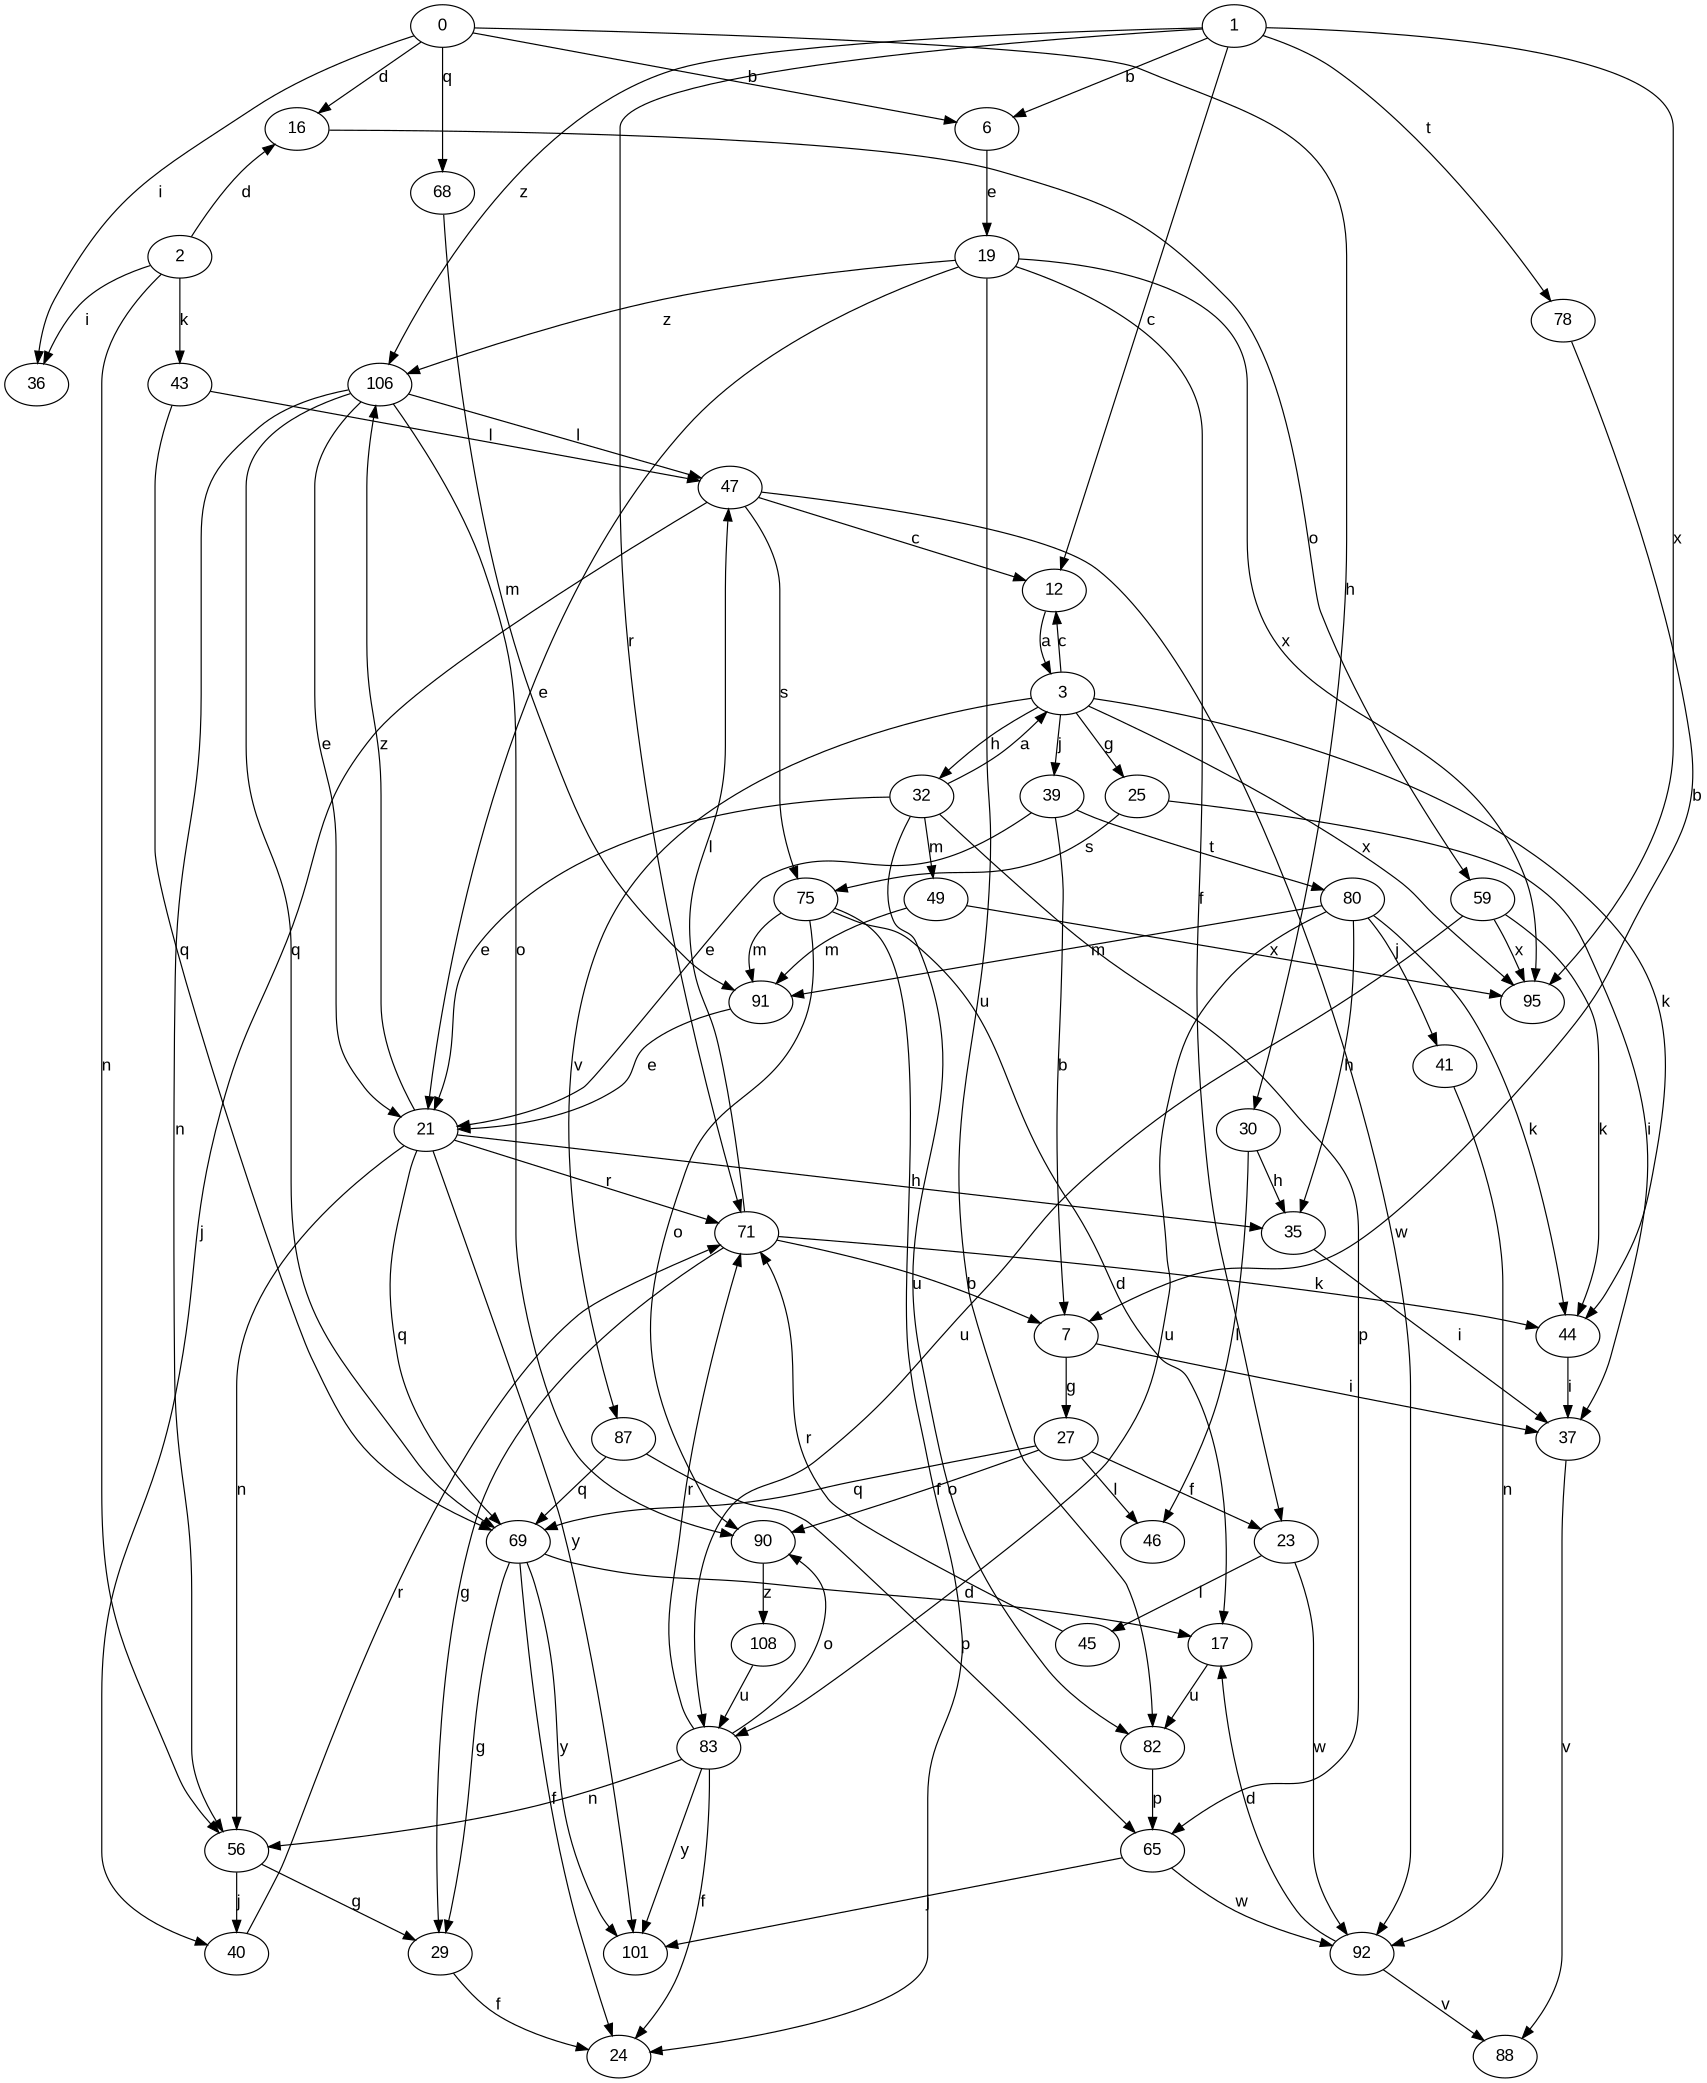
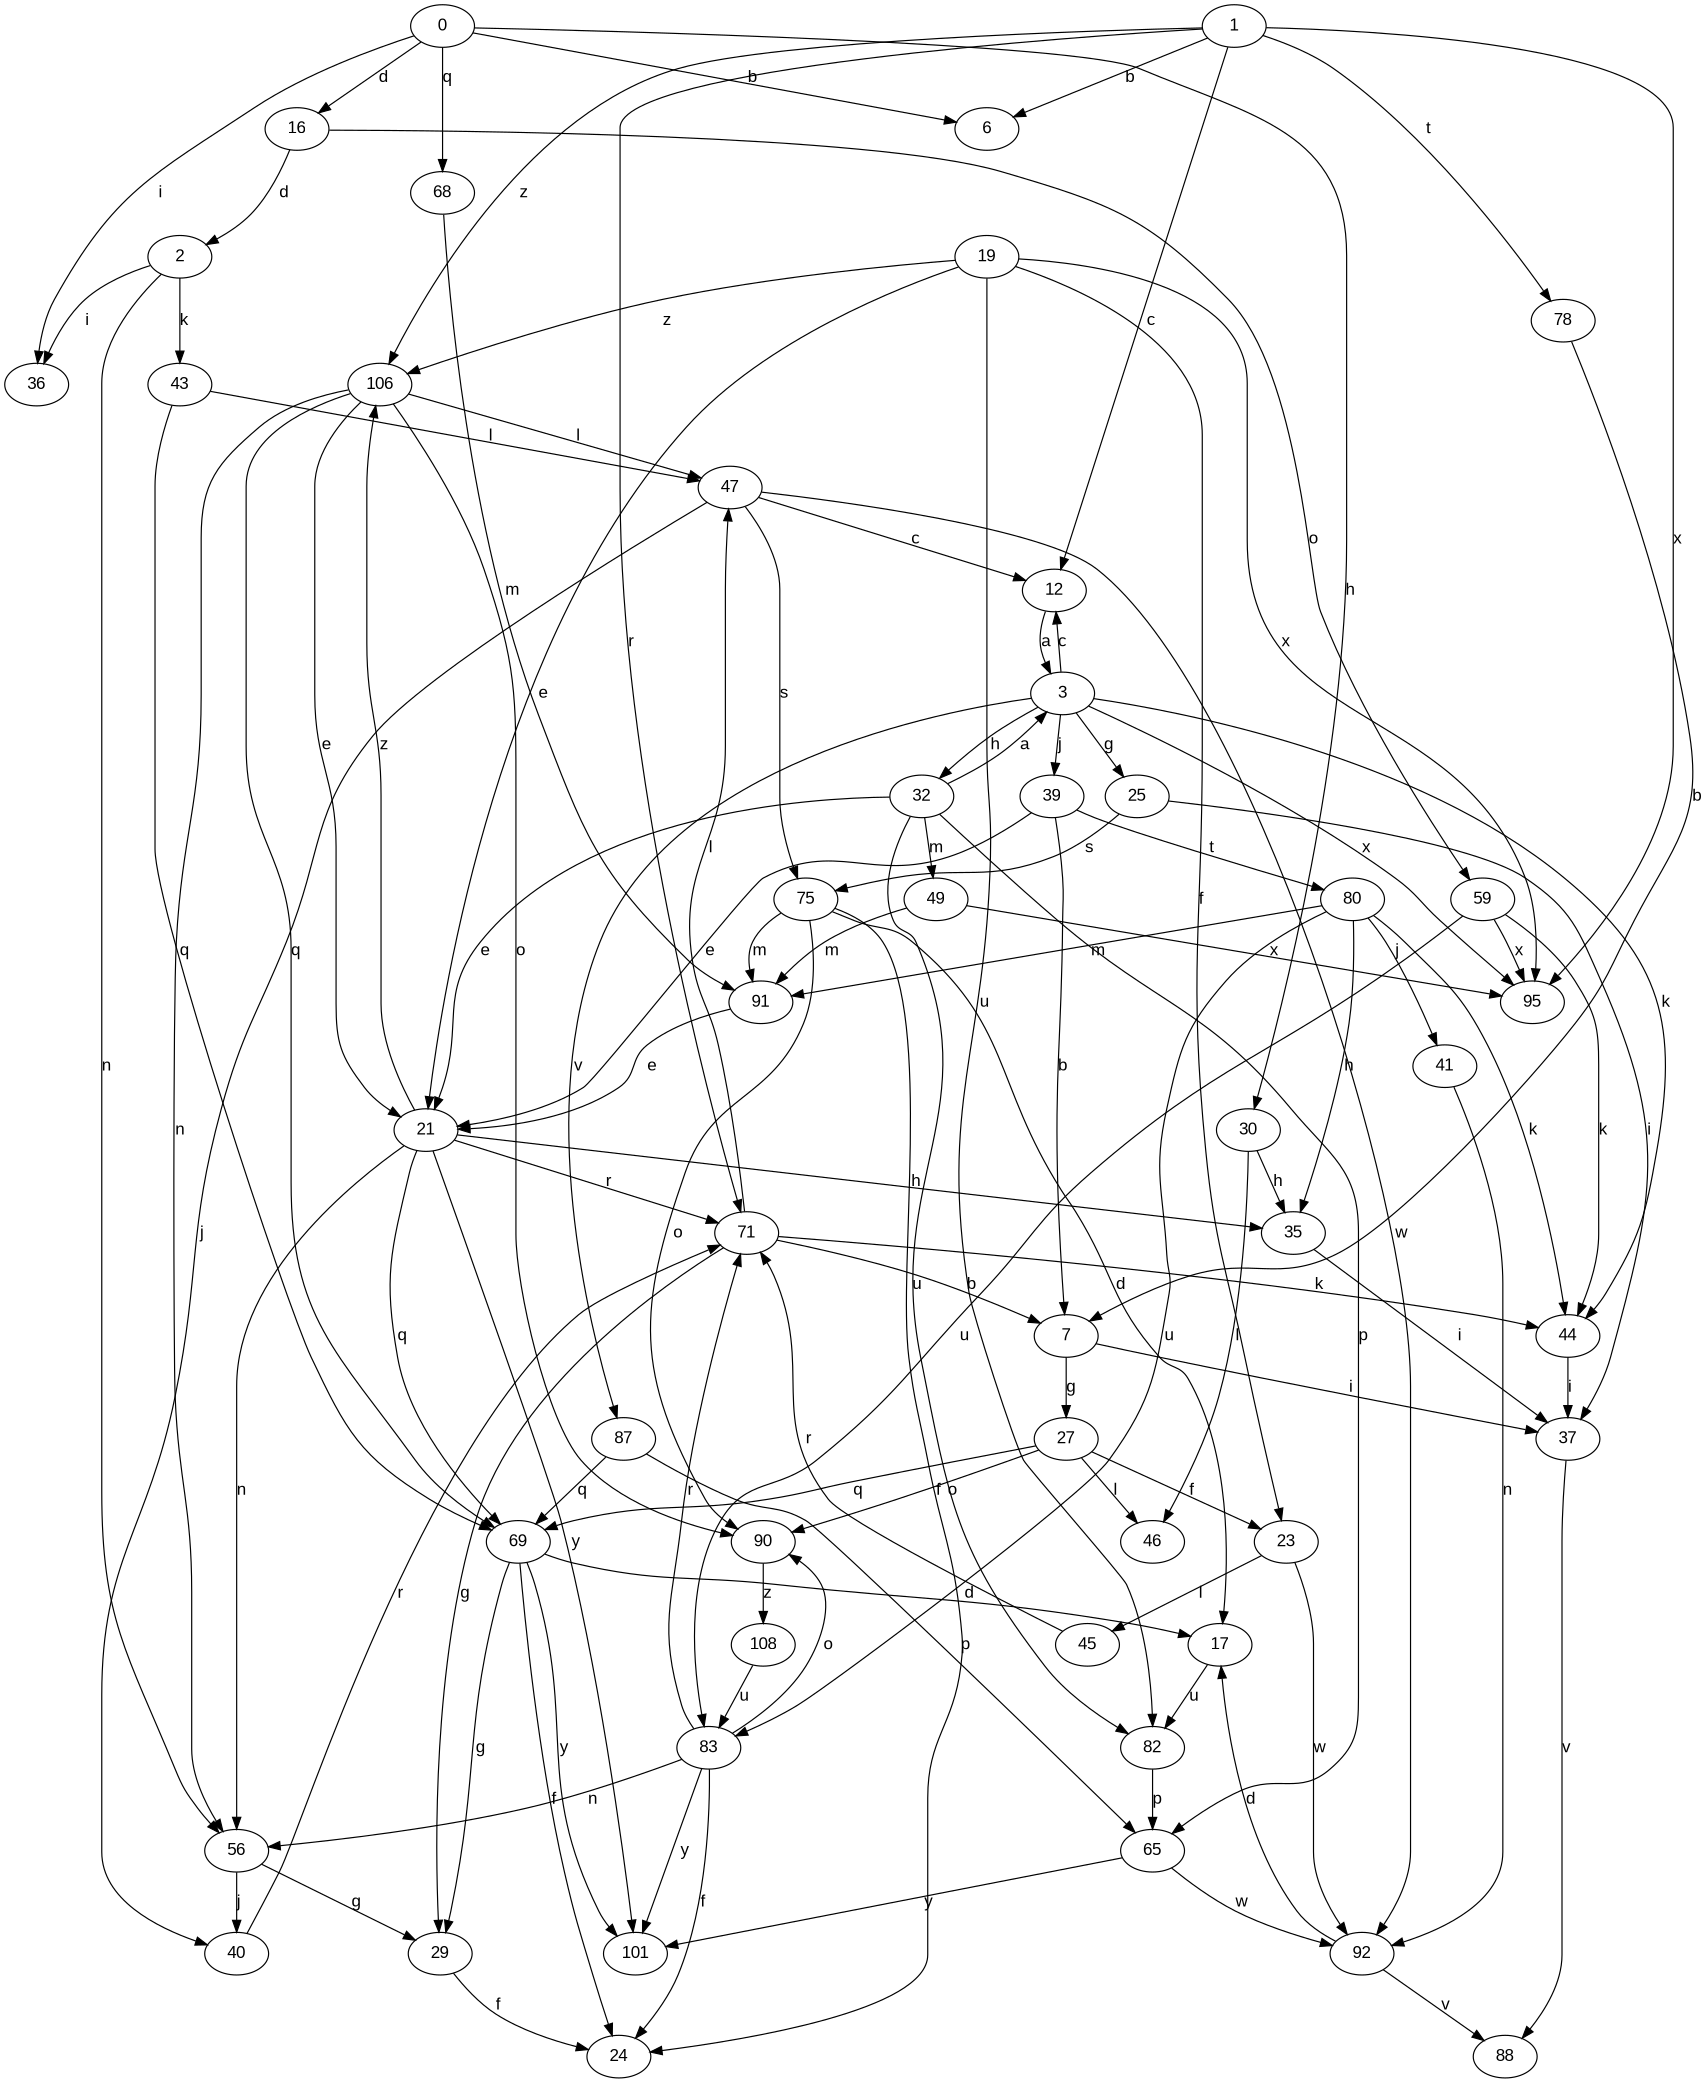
(987, 187) -> none
(224, 191) -> (262, 201)
(928, 1902) -> (928, 1902)
